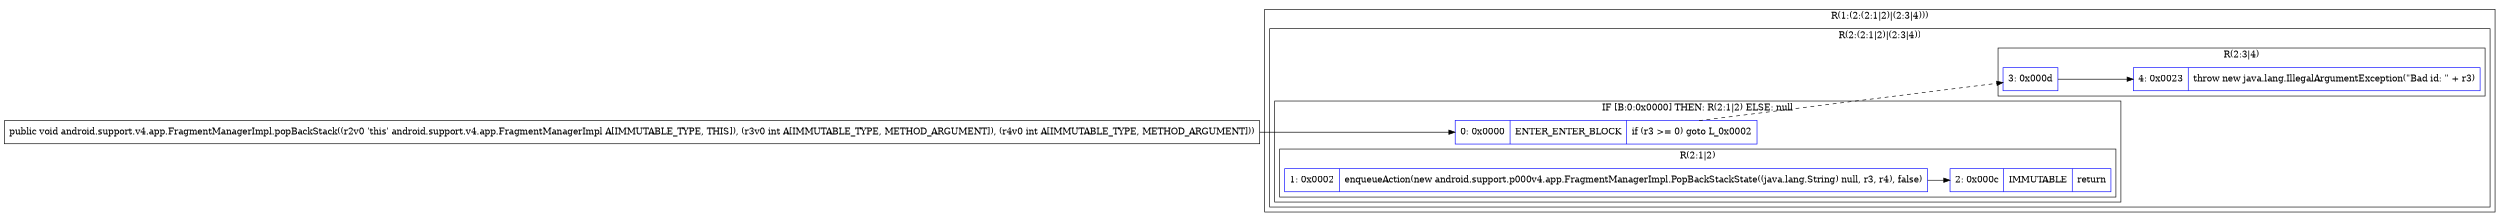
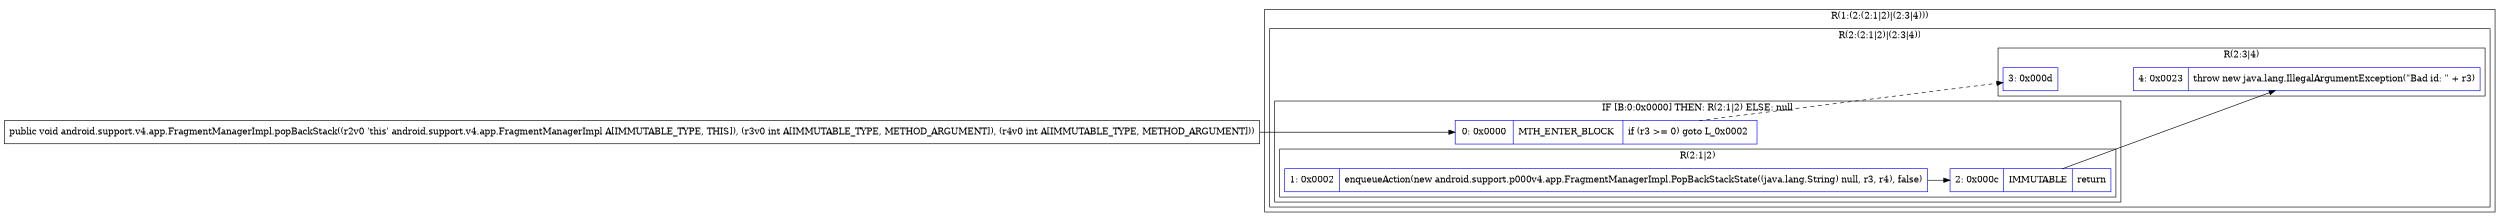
(2092, 79) -> (2166, 131)
(1568, 132) -> (1566, 132)
